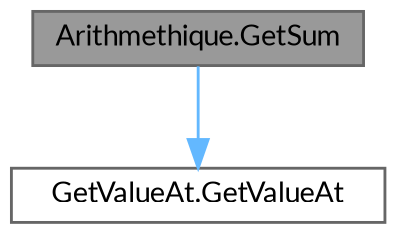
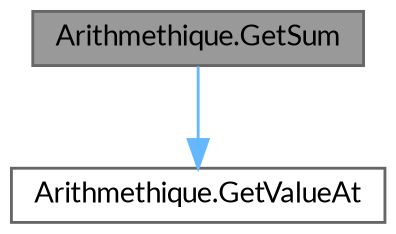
(198, 195) -> (198, 195)
